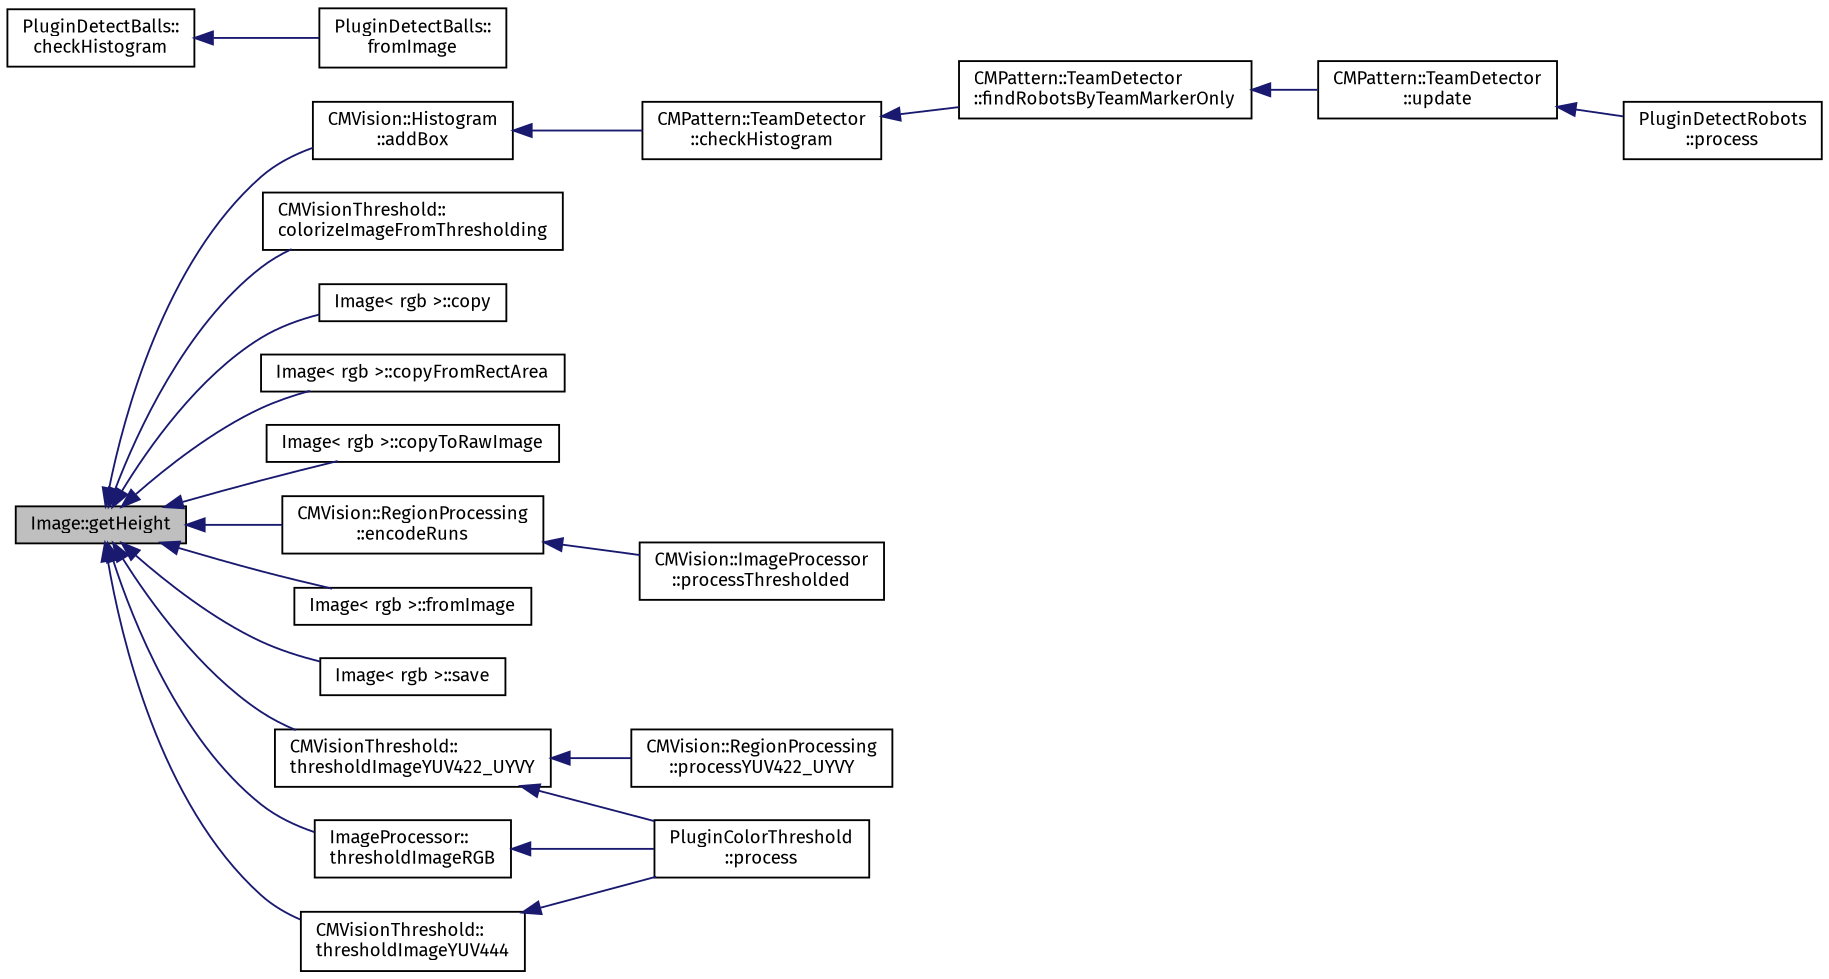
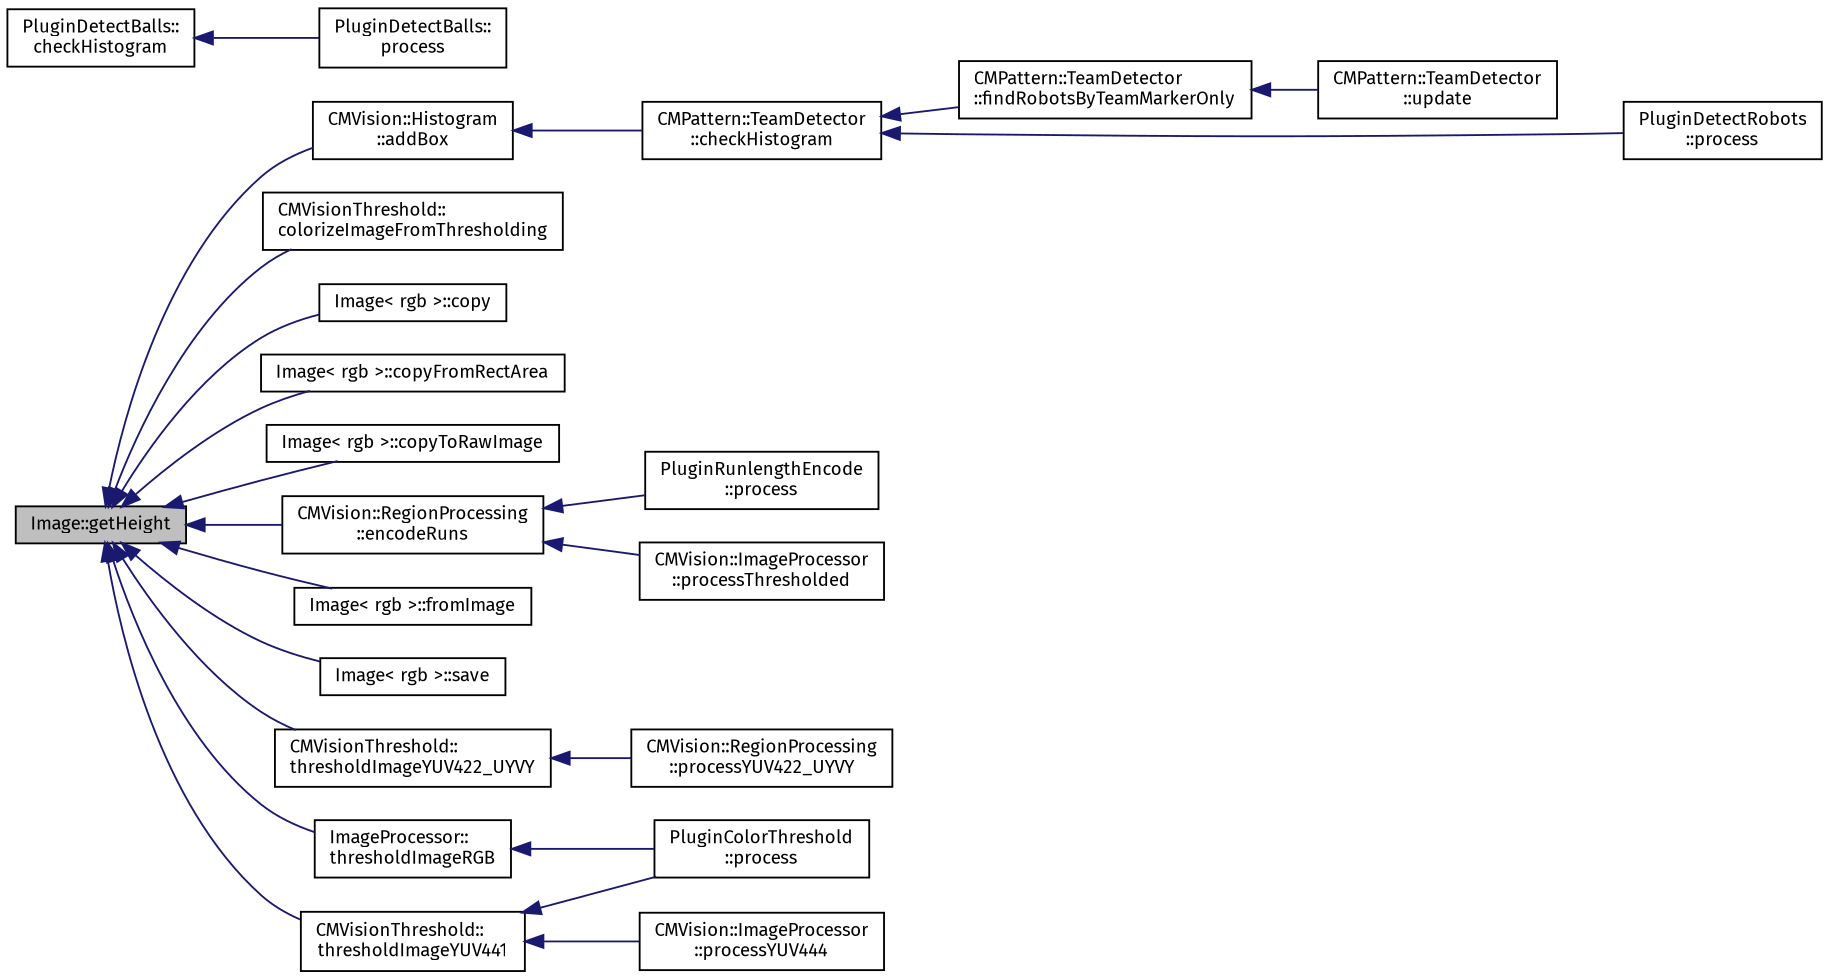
(413, 38) -> (413, 38)
(1600, 113) -> (1262, 136)
none -> (762, 480)
(597, 806) -> none
(413, 941) -> (413, 941)
none -> (762, 941)
